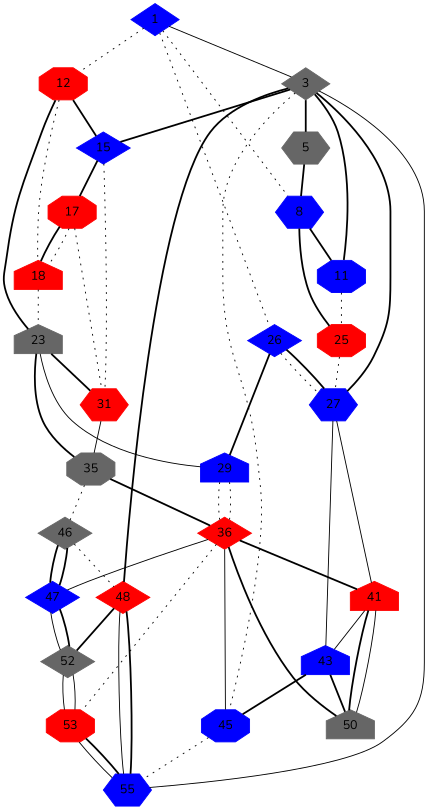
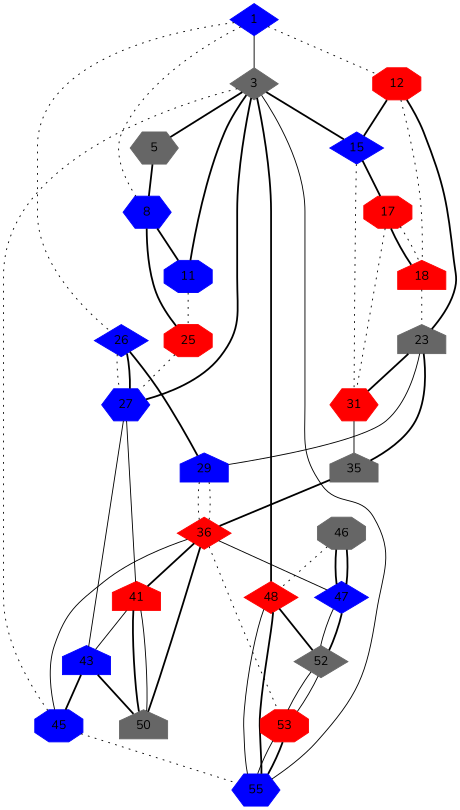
(91, 469) -> (354, 469)
(77, 503) -> none
(65, 533) -> (342, 533)
